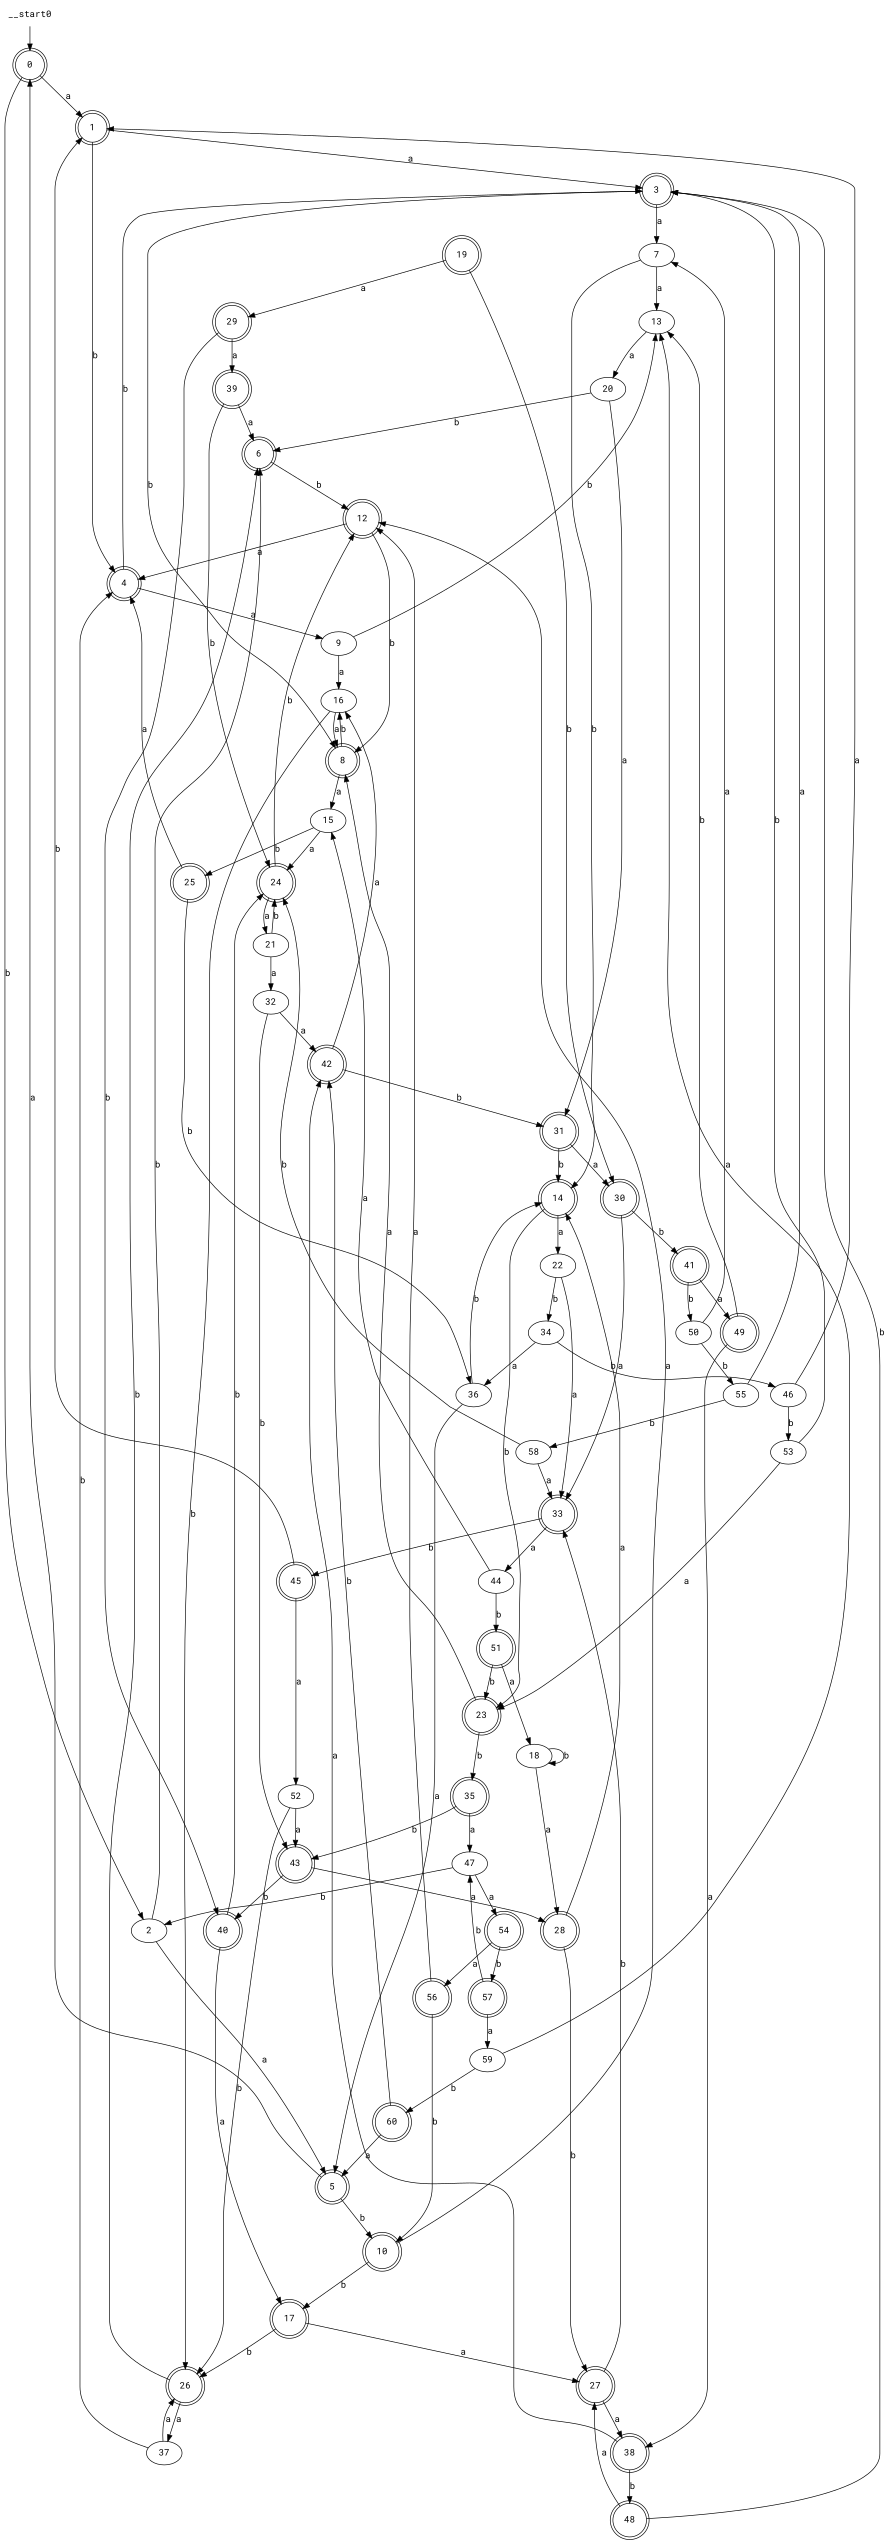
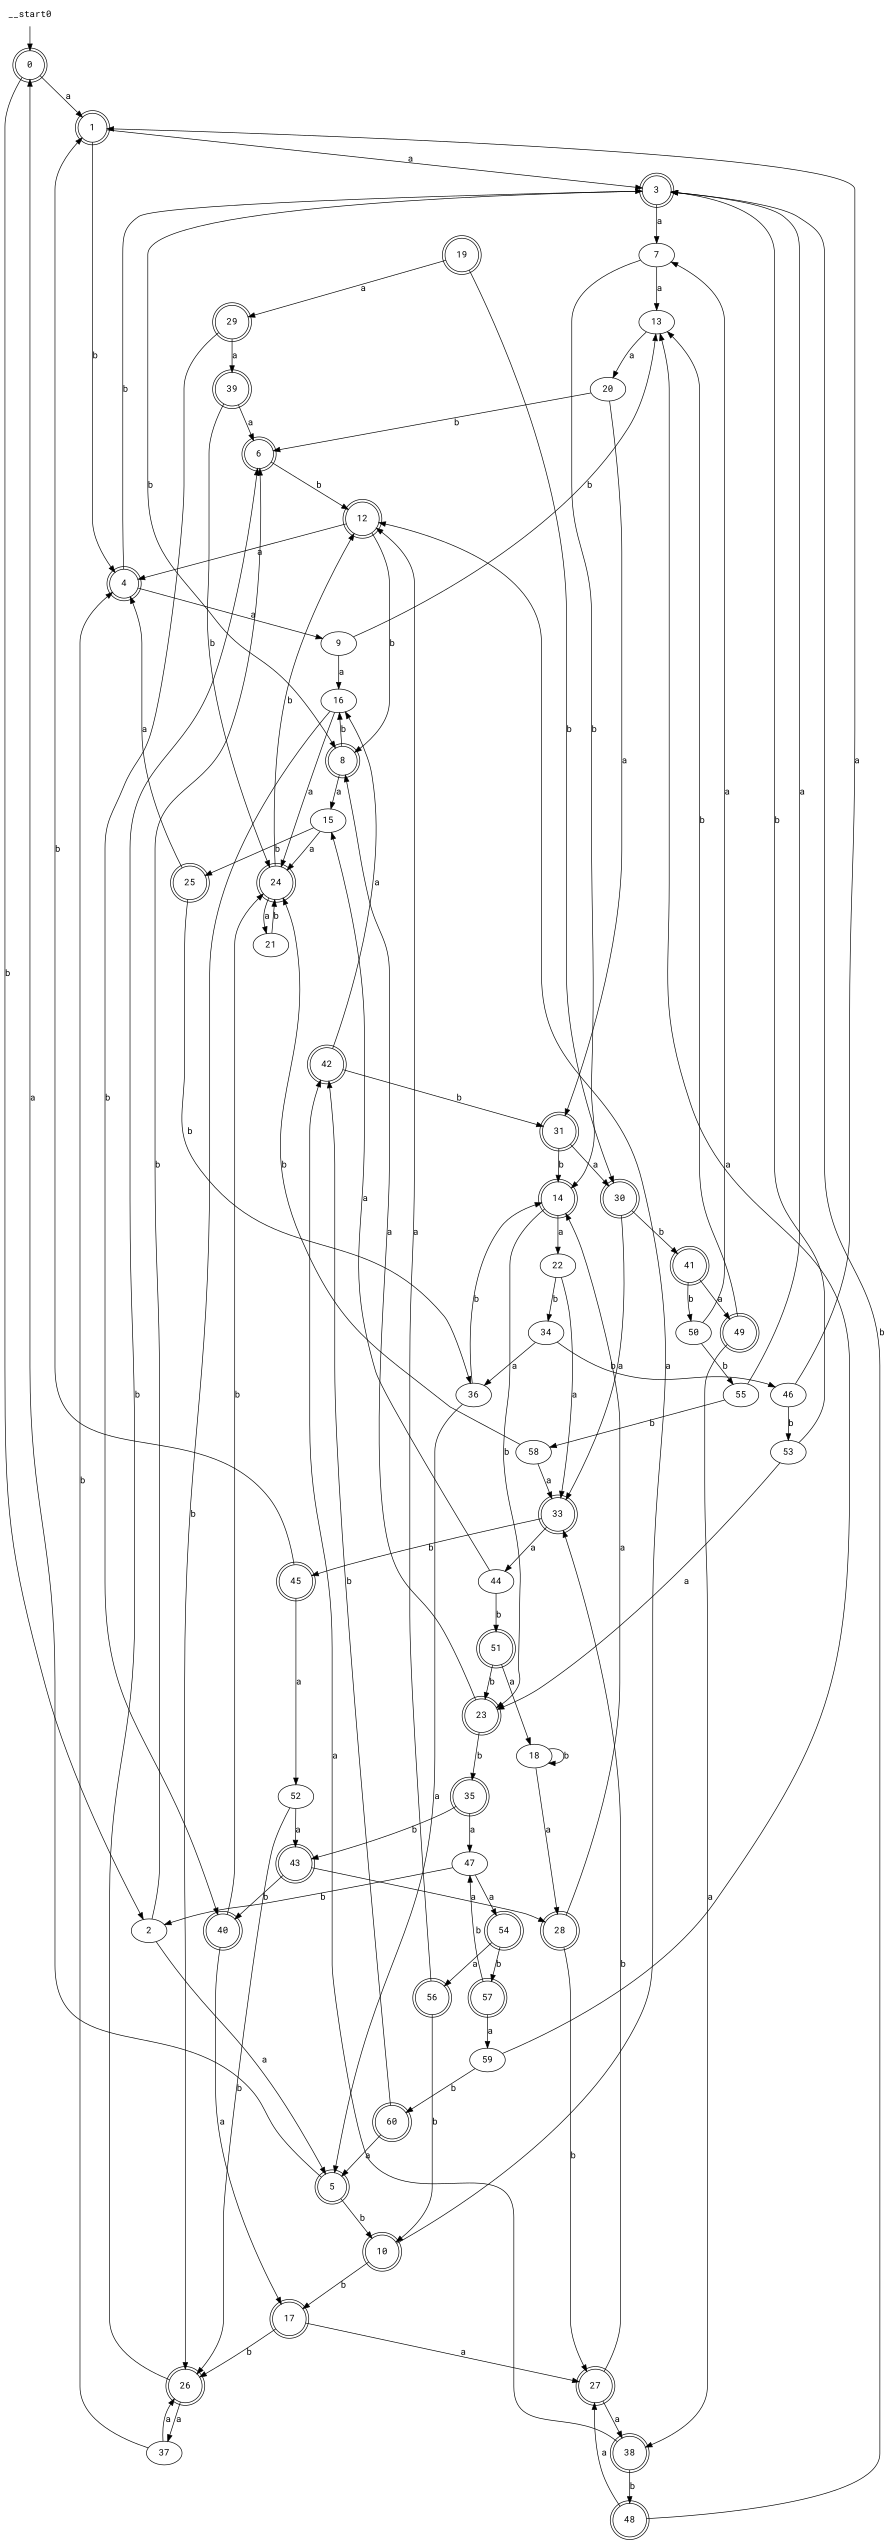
(334, 727) -> (308, 786)
(271, 1002) -> none
